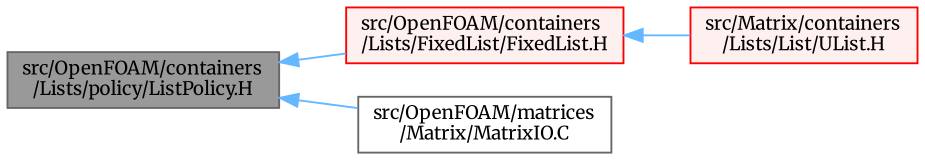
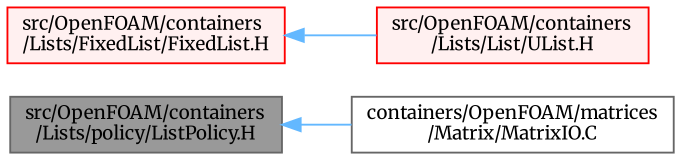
(804, 35) -> (513, 35)
(322, 57) -> none
(485, 125) -> (513, 125)
